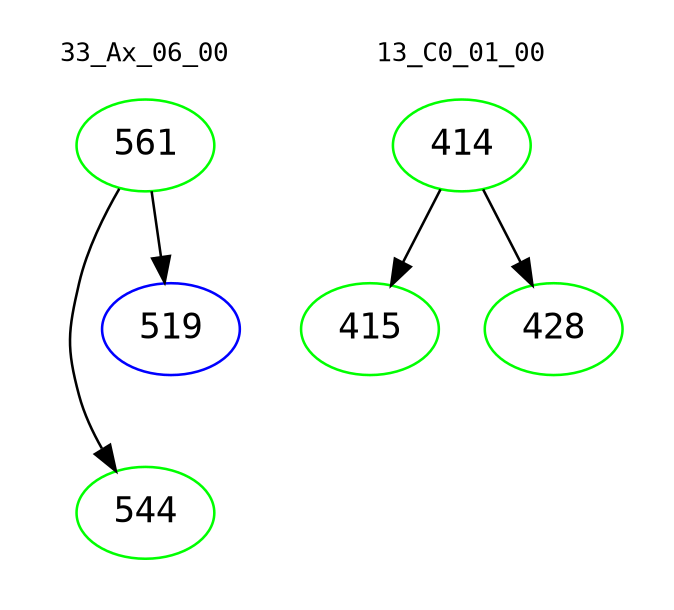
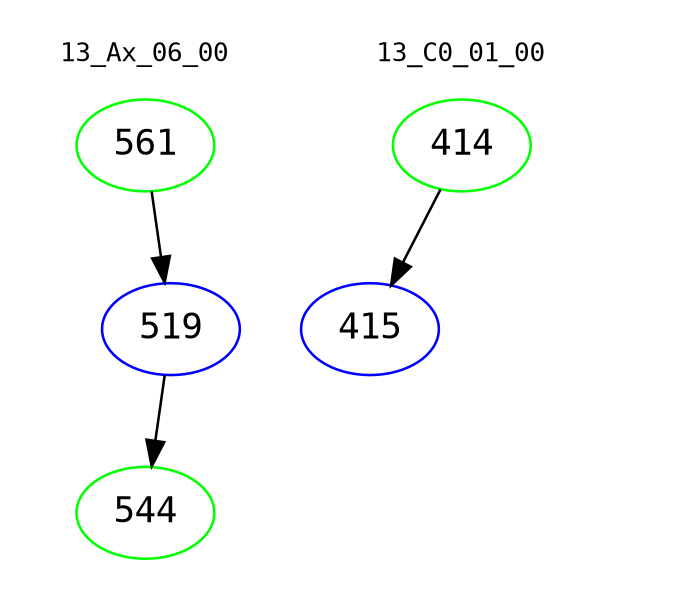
(145, 55) -> (145, 55)
(72, 317) -> (160, 408)
(370, 329) -> (370, 329)
(554, 329) -> none
